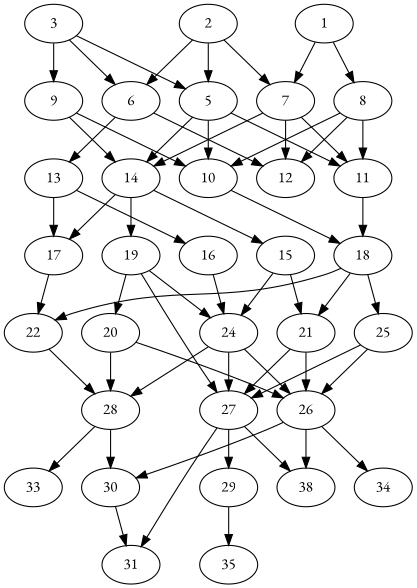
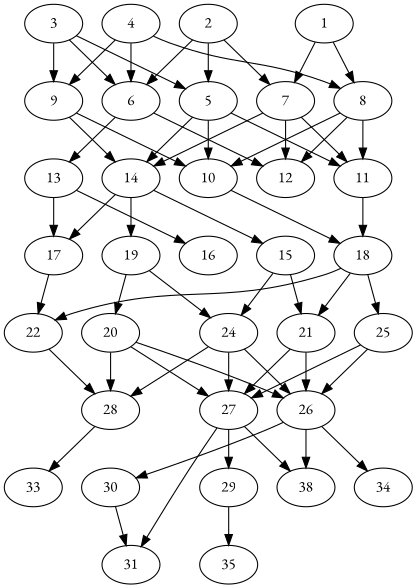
none -> (131, 24)
(216, 287) -> none
(175, 329) -> (163, 368)
(111, 444) -> none
